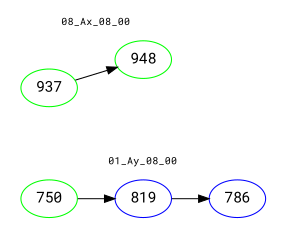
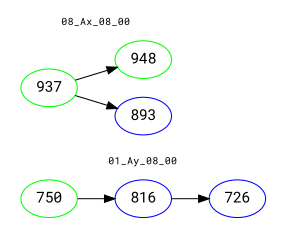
none -> (143, 116)
(143, 199) -> (143, 199)
(237, 199) -> (237, 199)
